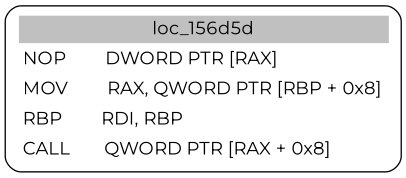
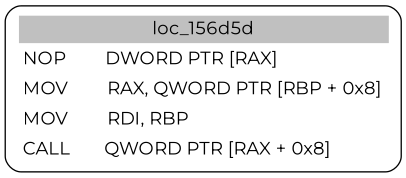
(103, 119) -> (106, 119)
